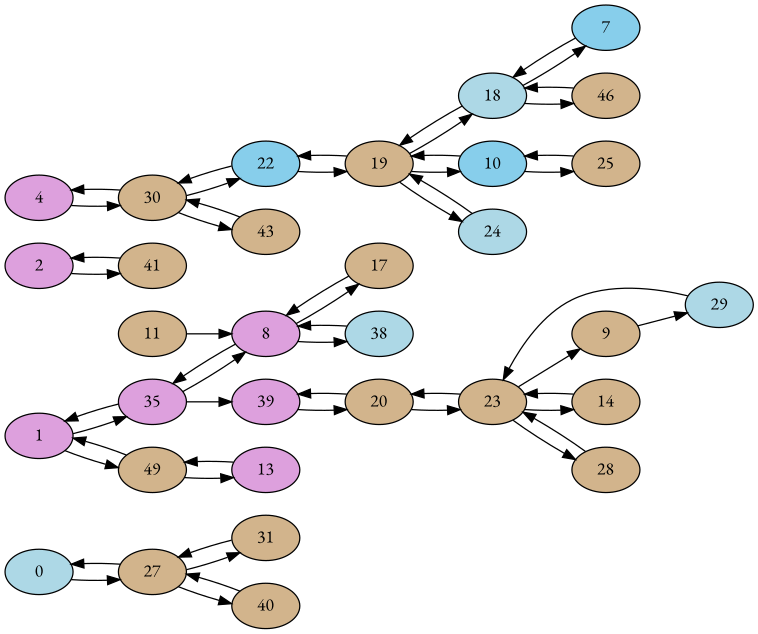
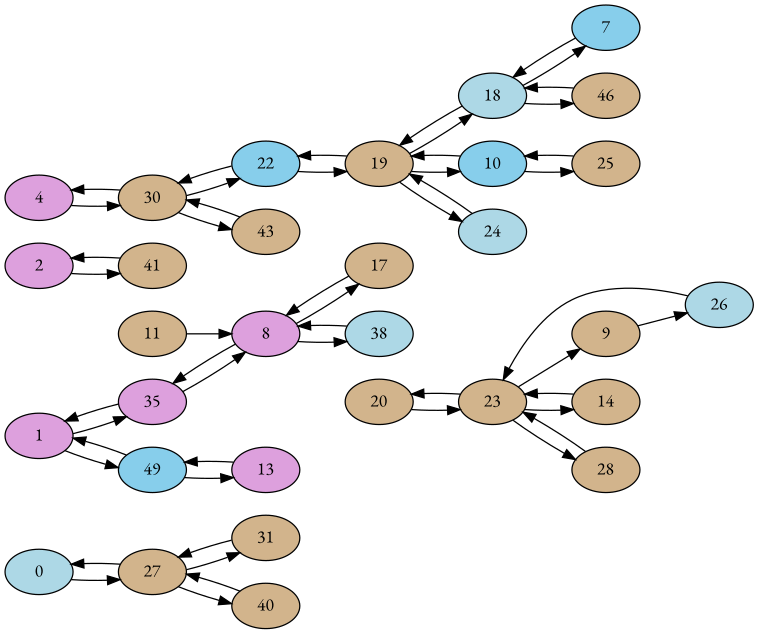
(719, 305) -> (719, 305)
(266, 402) -> none
(152, 470) -> (152, 470)
